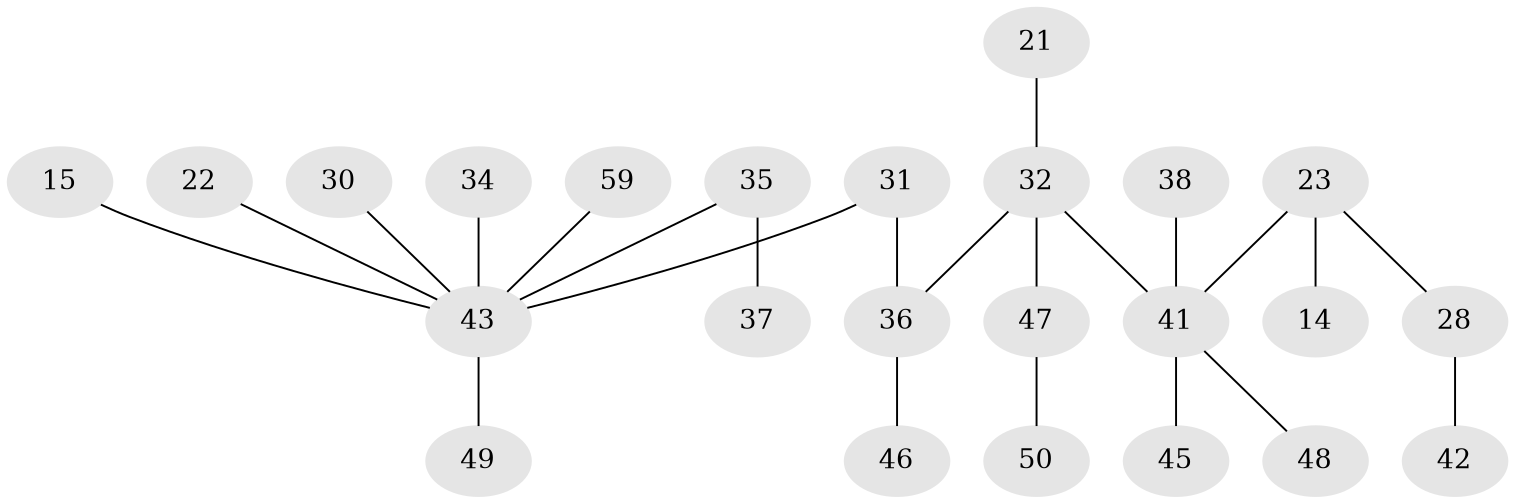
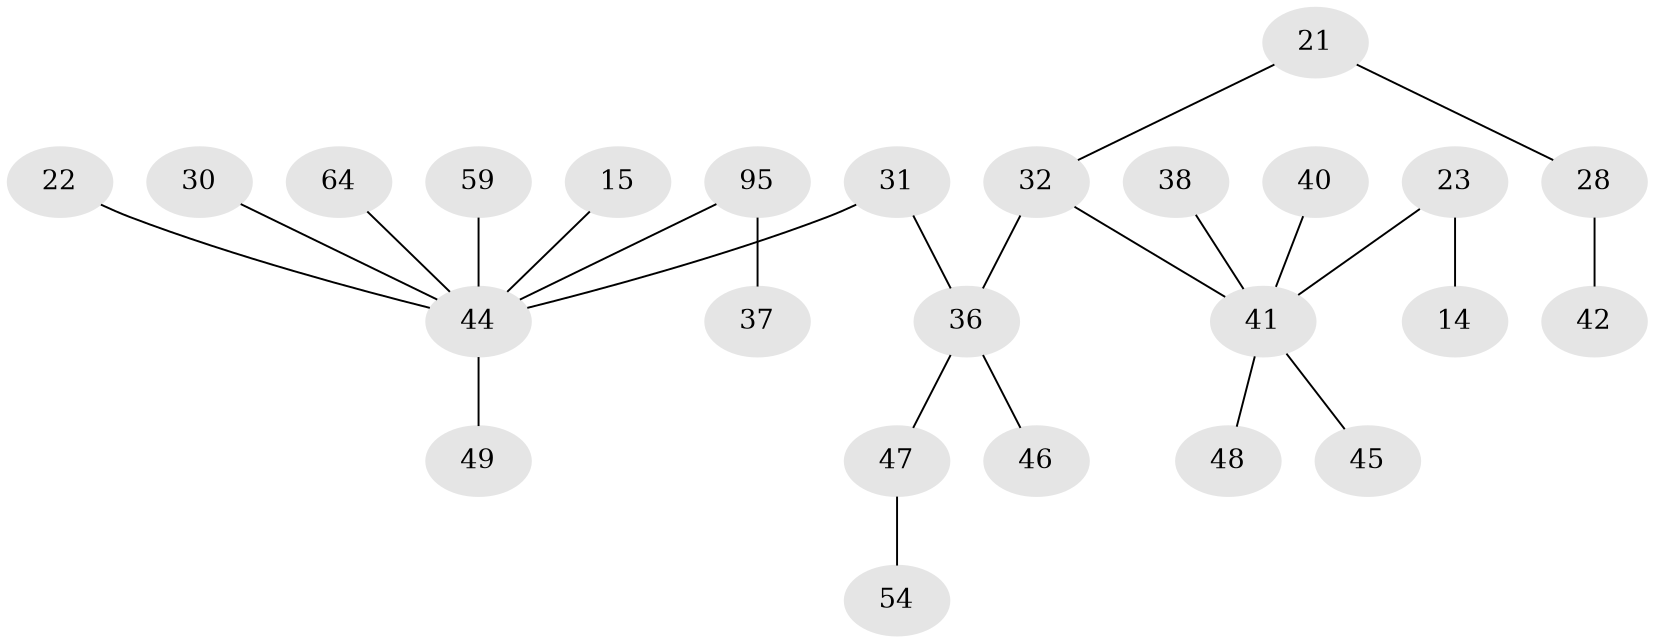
(479, 182) -> (339, 182)
(758, 182) -> (758, 182)
none -> (1316, 182)
(1037, 252) -> (932, 391)
(1385, 252) -> (1455, 112)
(479, 322) -> (479, 322)
(1037, 461) -> (897, 601)
